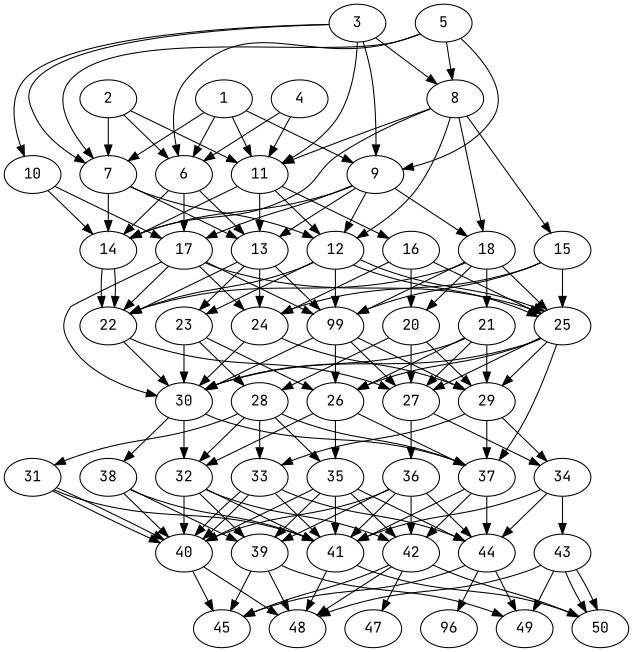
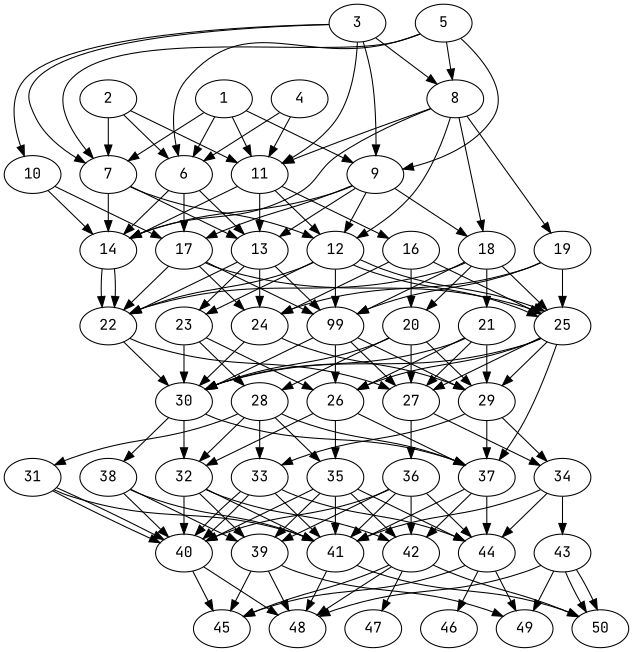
(562, 250) -> (562, 250)
(64, 321) -> (303, 363)
(449, 629) -> (449, 629)
